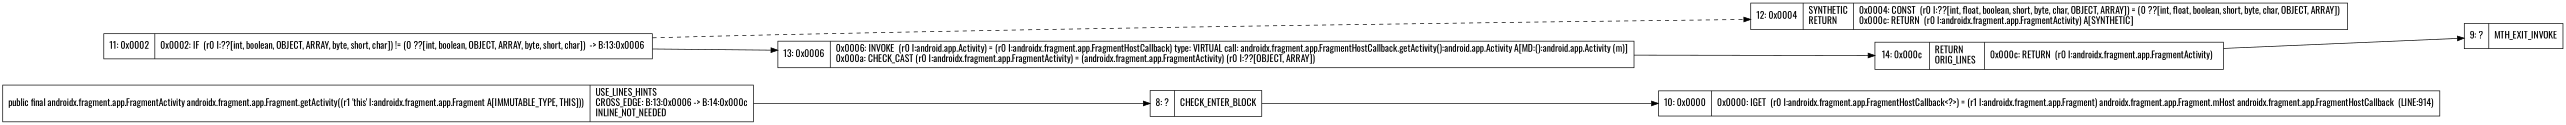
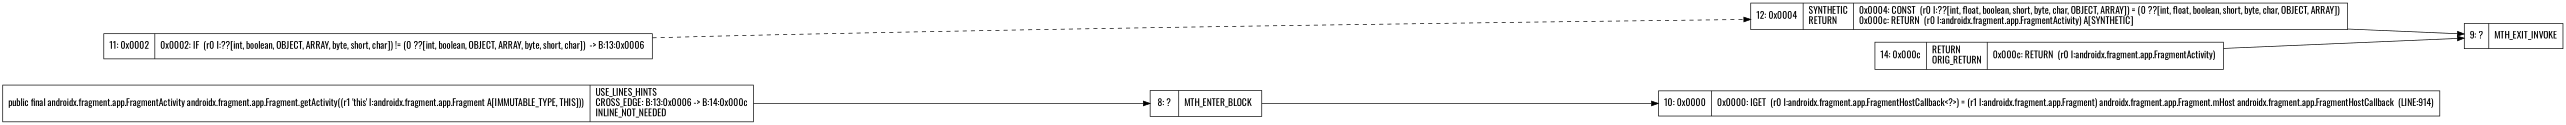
none -> (2403, 31)
(1206, 54) -> none
(1956, 61) -> (1957, 61)
(1218, 103) -> (1218, 103)
